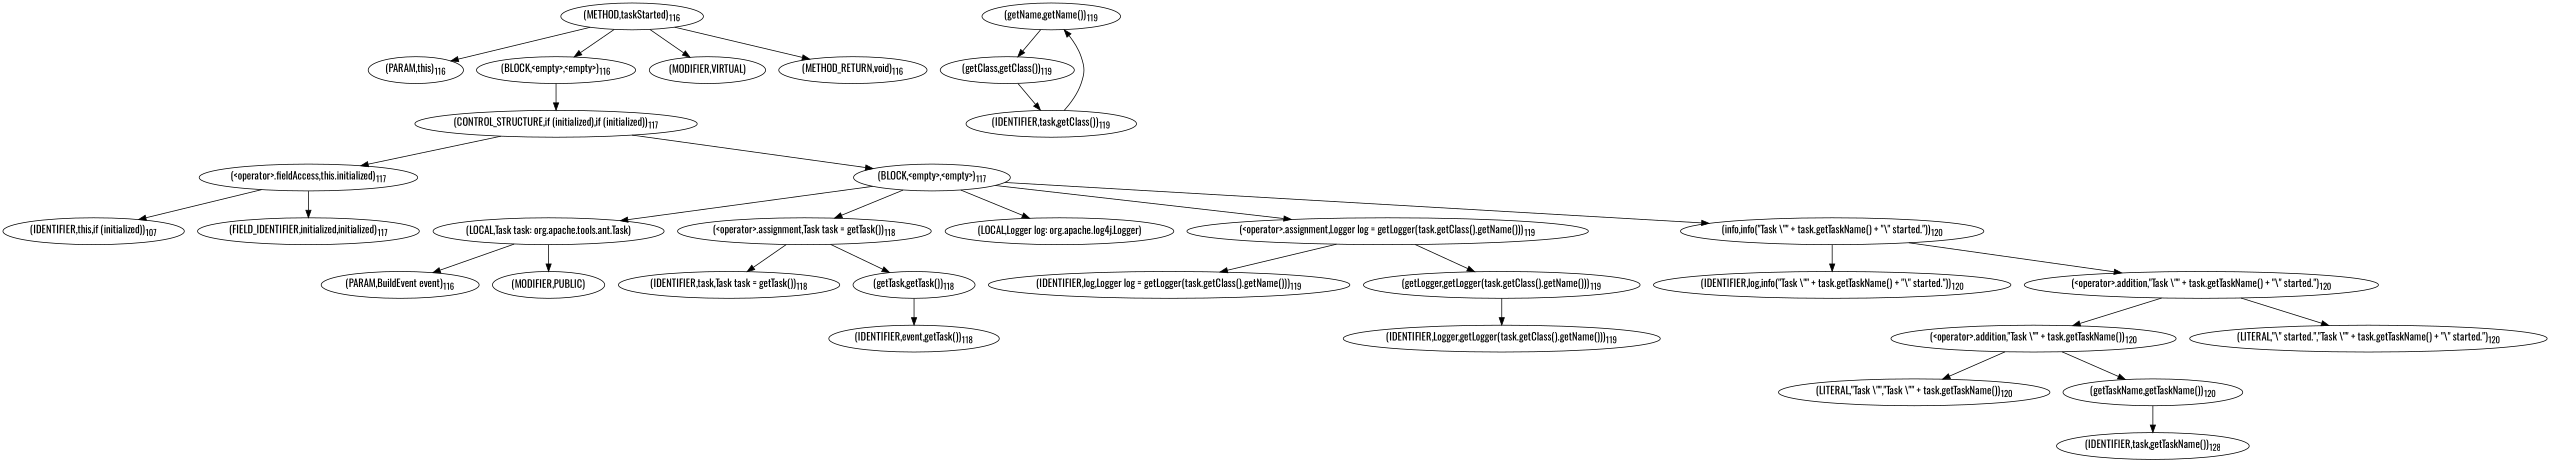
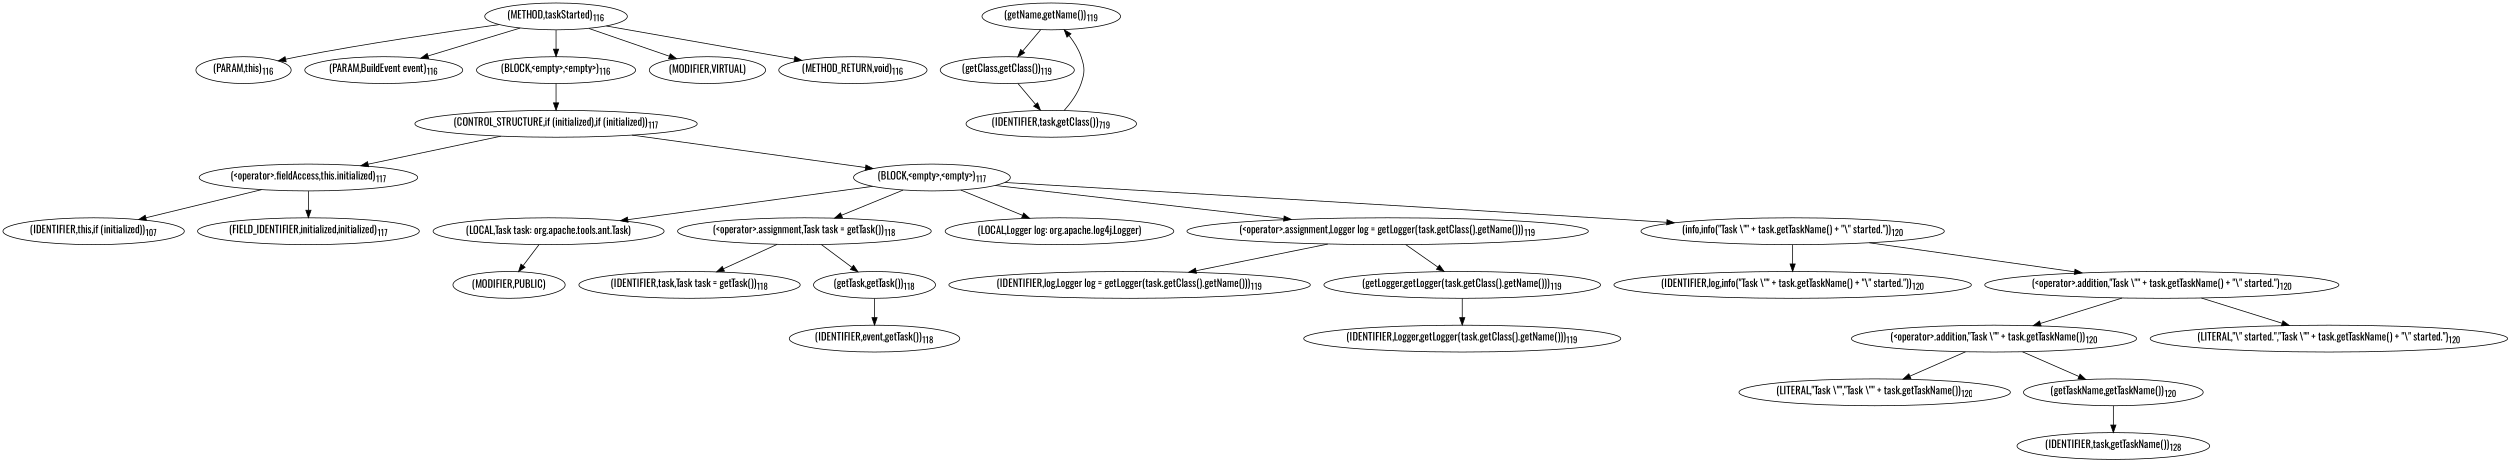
(1105, 123) -> (1105, 123)
(477, 257) -> (474, 42)
